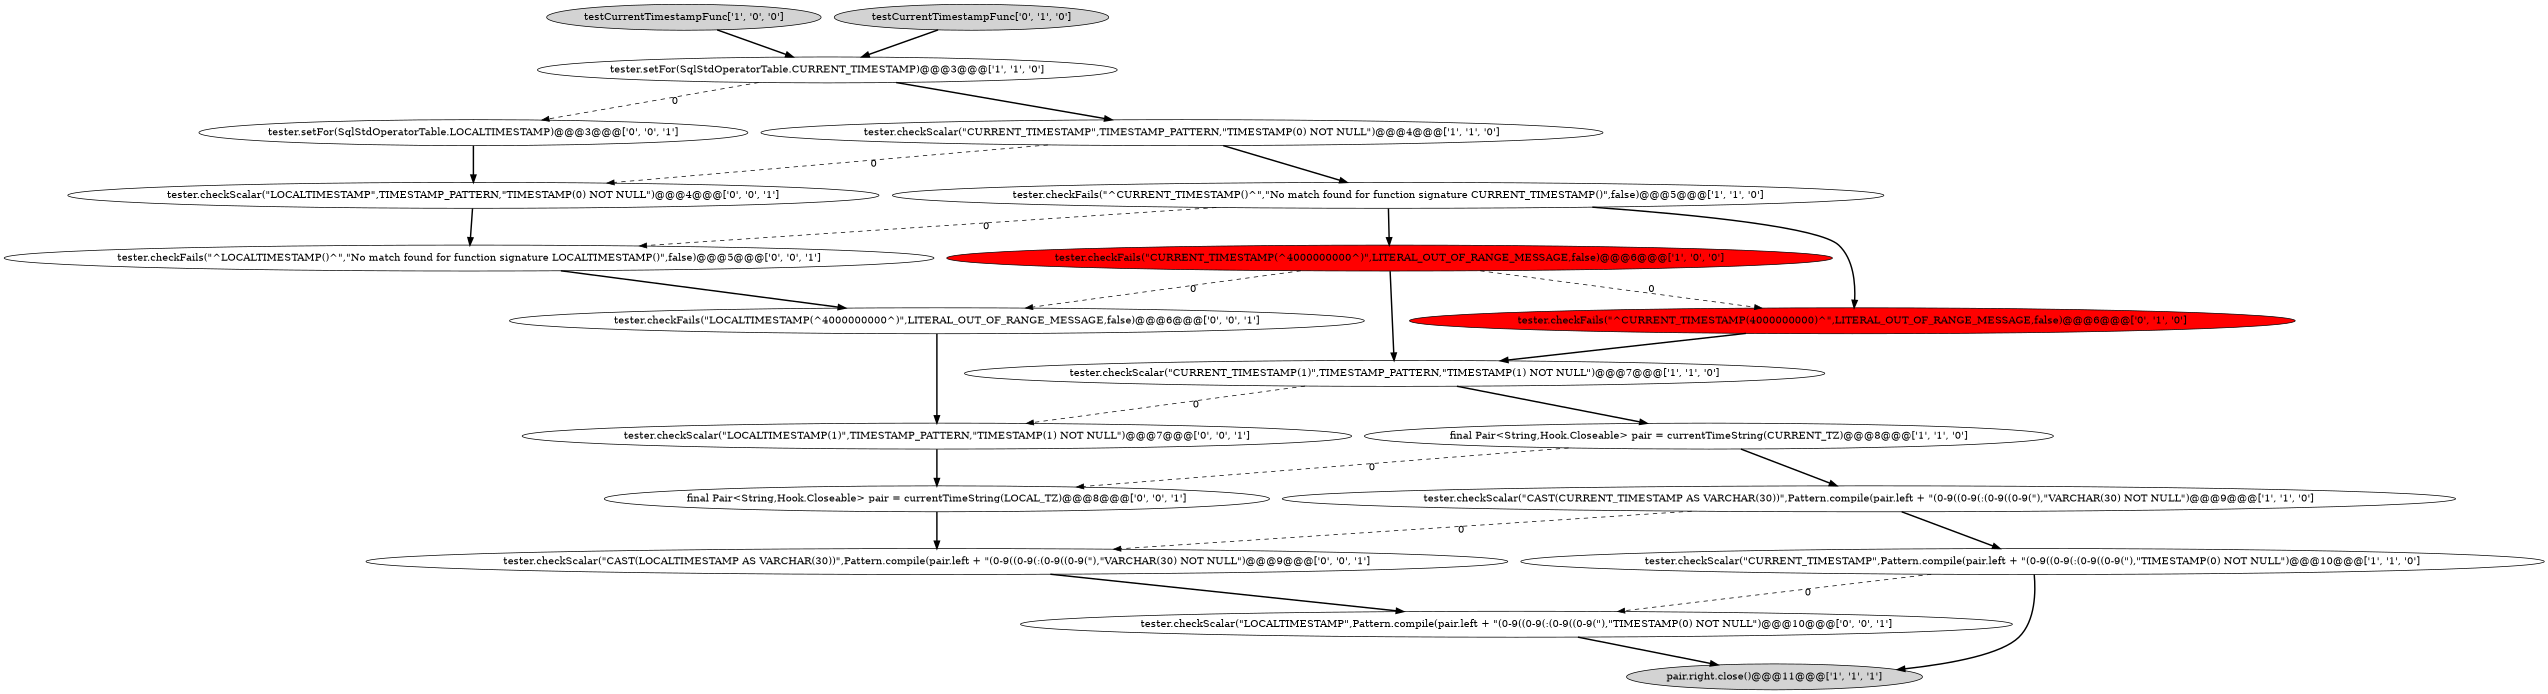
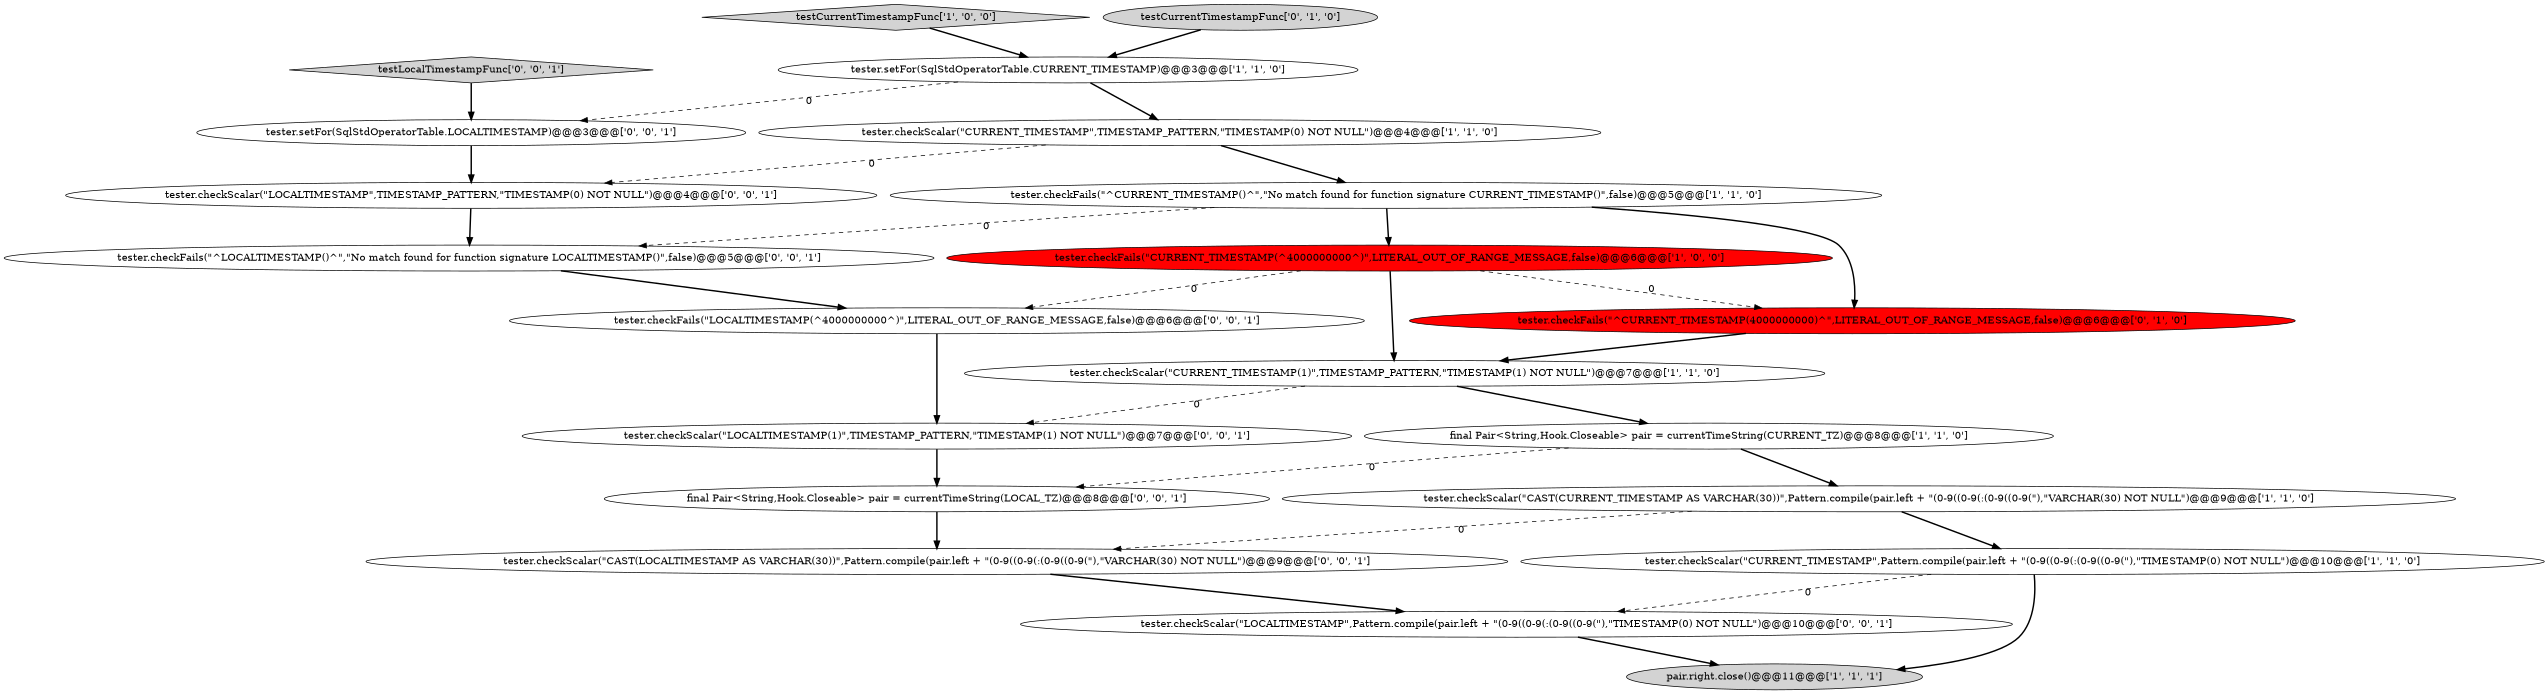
(684, 17) -> (896, 17)
none -> (471, 70)
